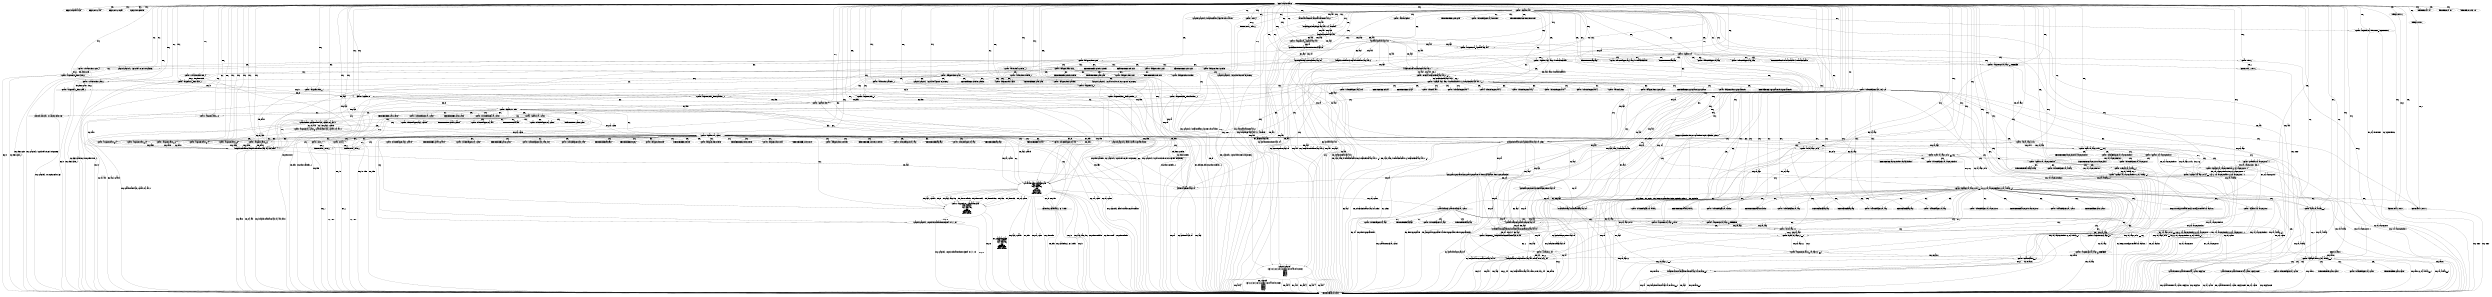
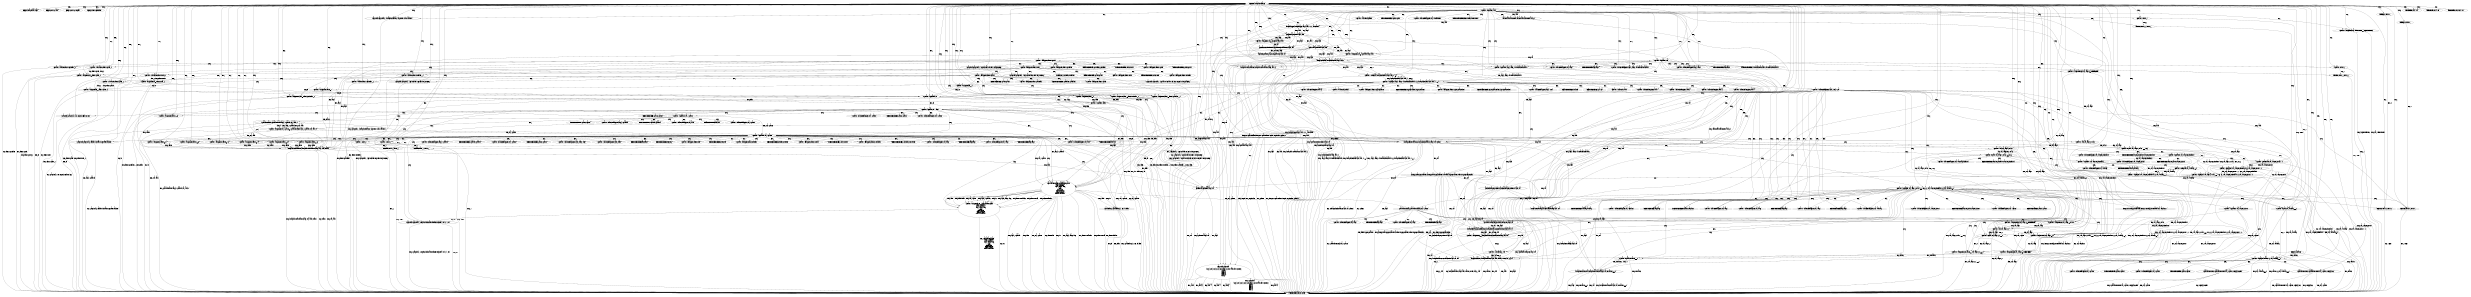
(1285, 4) -> (1257, 4)
(1380, 41) -> (1318, 48)
(1486, 68) -> (1420, 64)
(1065, 75) -> (1065, 75)
